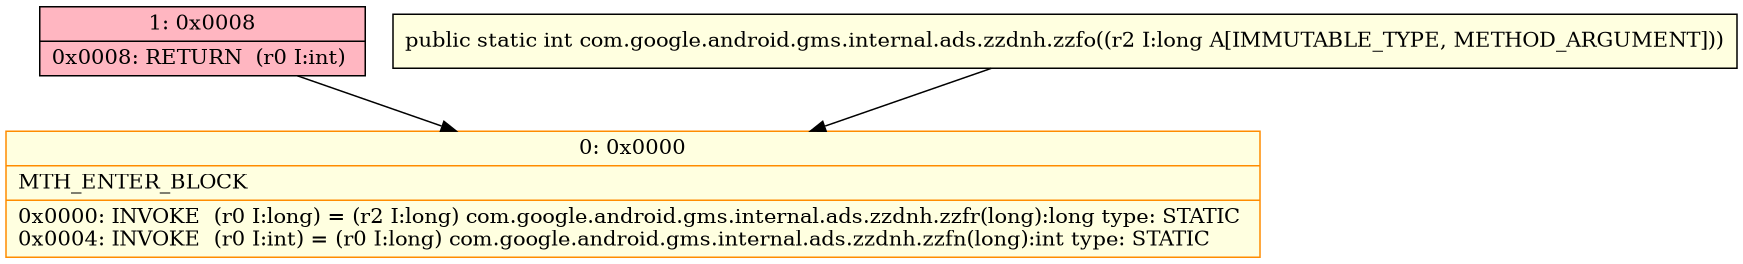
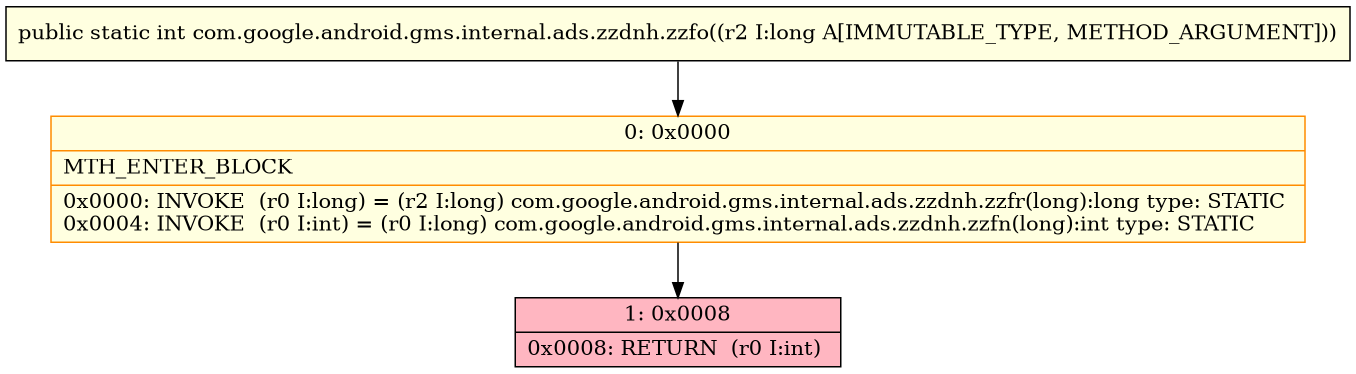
(370, 101) -> (678, 263)
